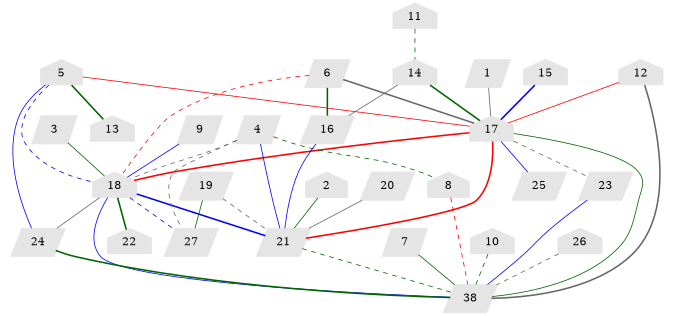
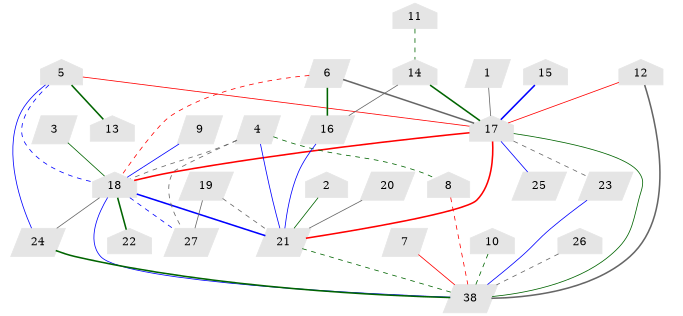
(200, 209) -> (200, 209)
(437, 270) -> (437, 270)
